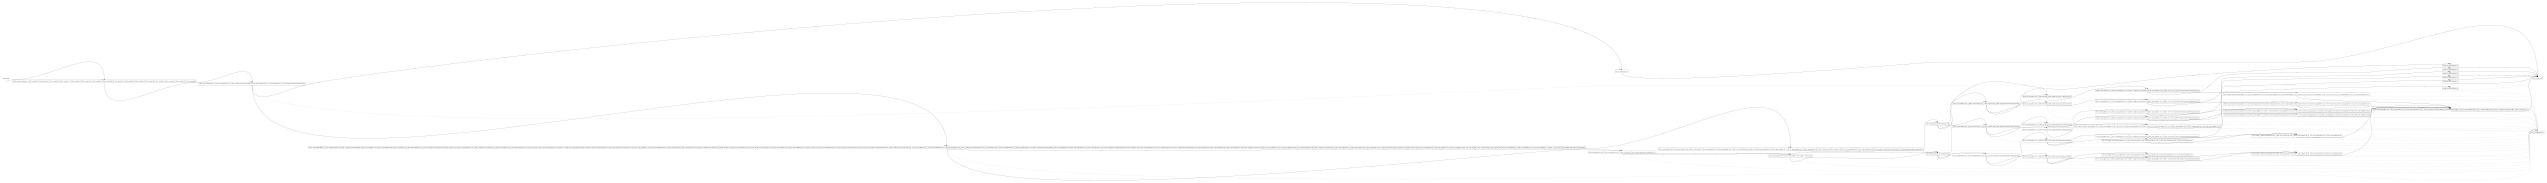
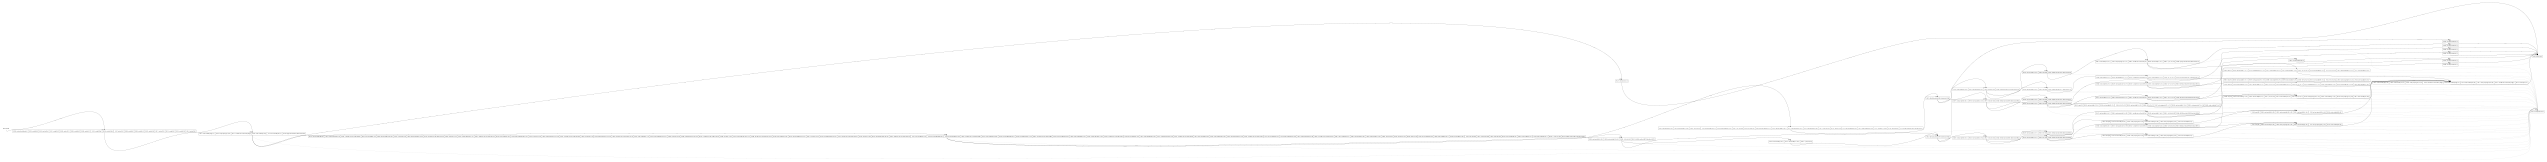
none -> (2450, 61)
